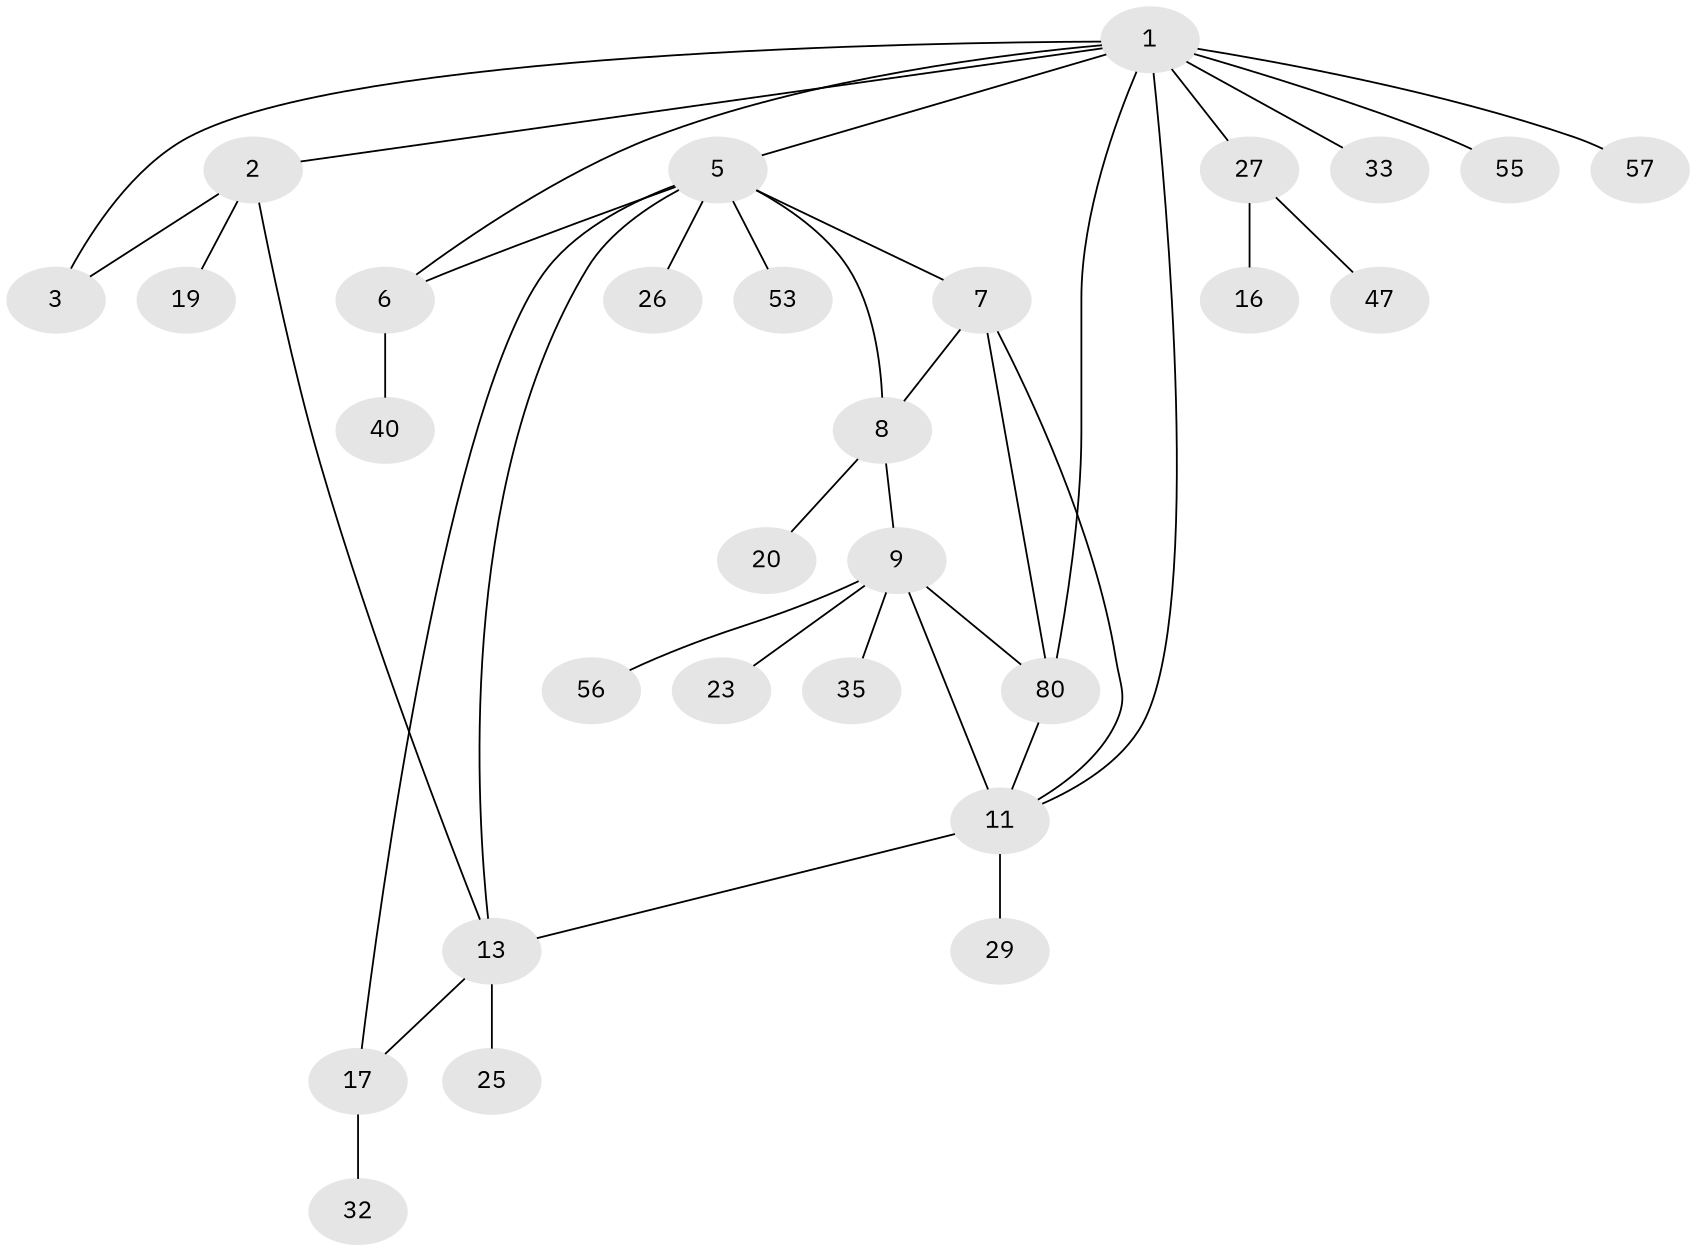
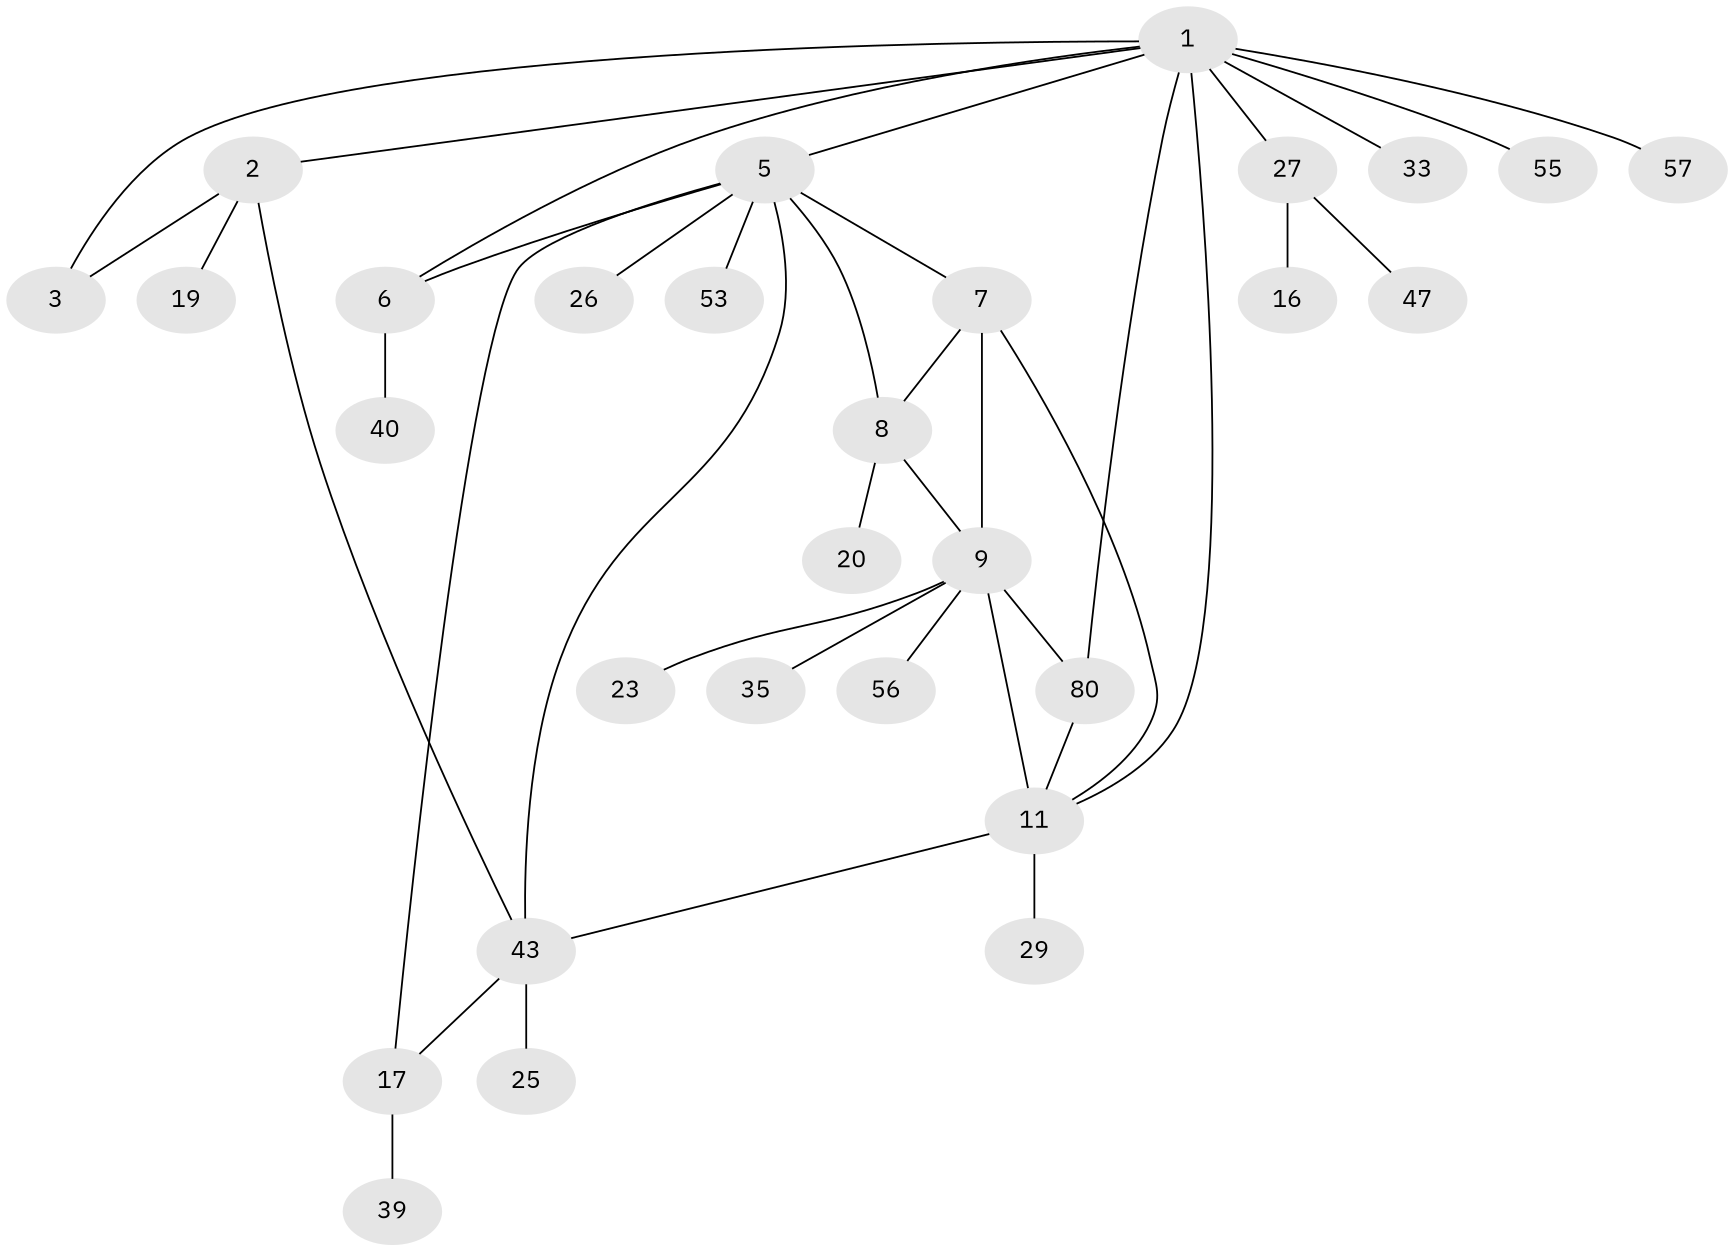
(1016, 496) -> (982, 430)
(492, 951) -> (526, 951)
(358, 1212) -> (392, 1212)
